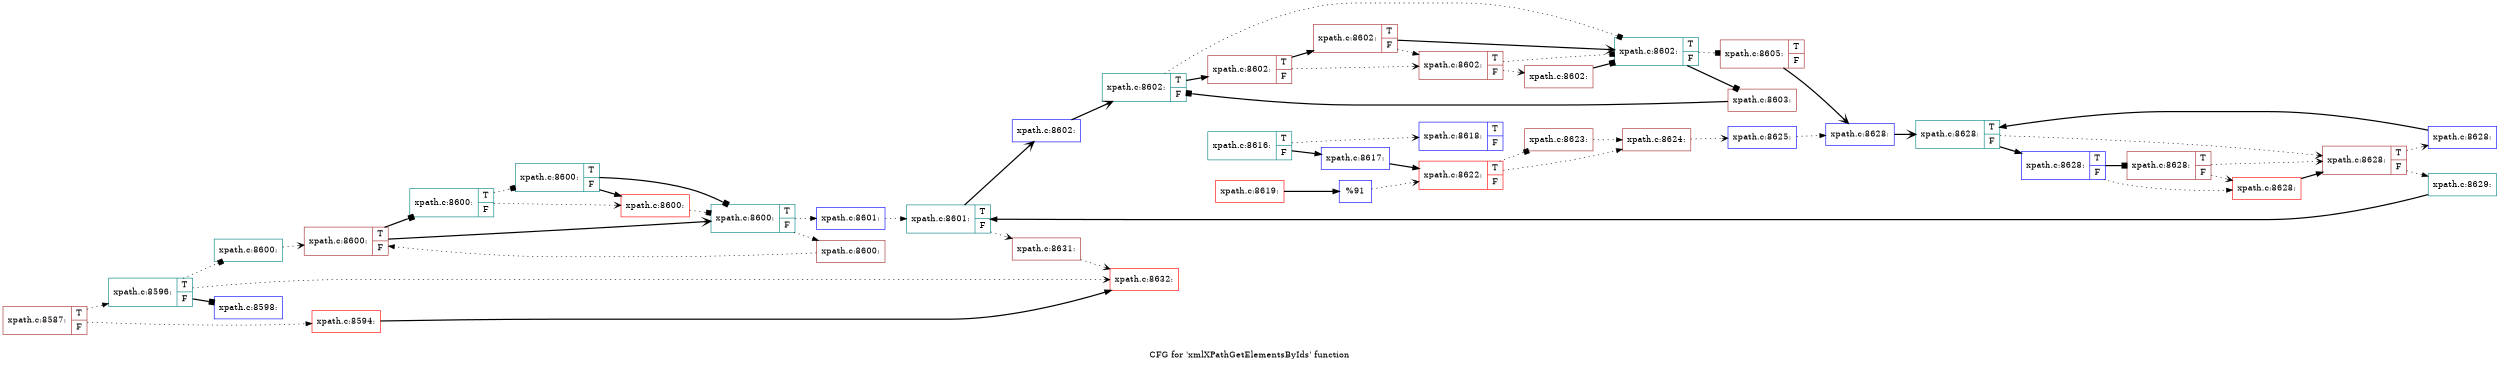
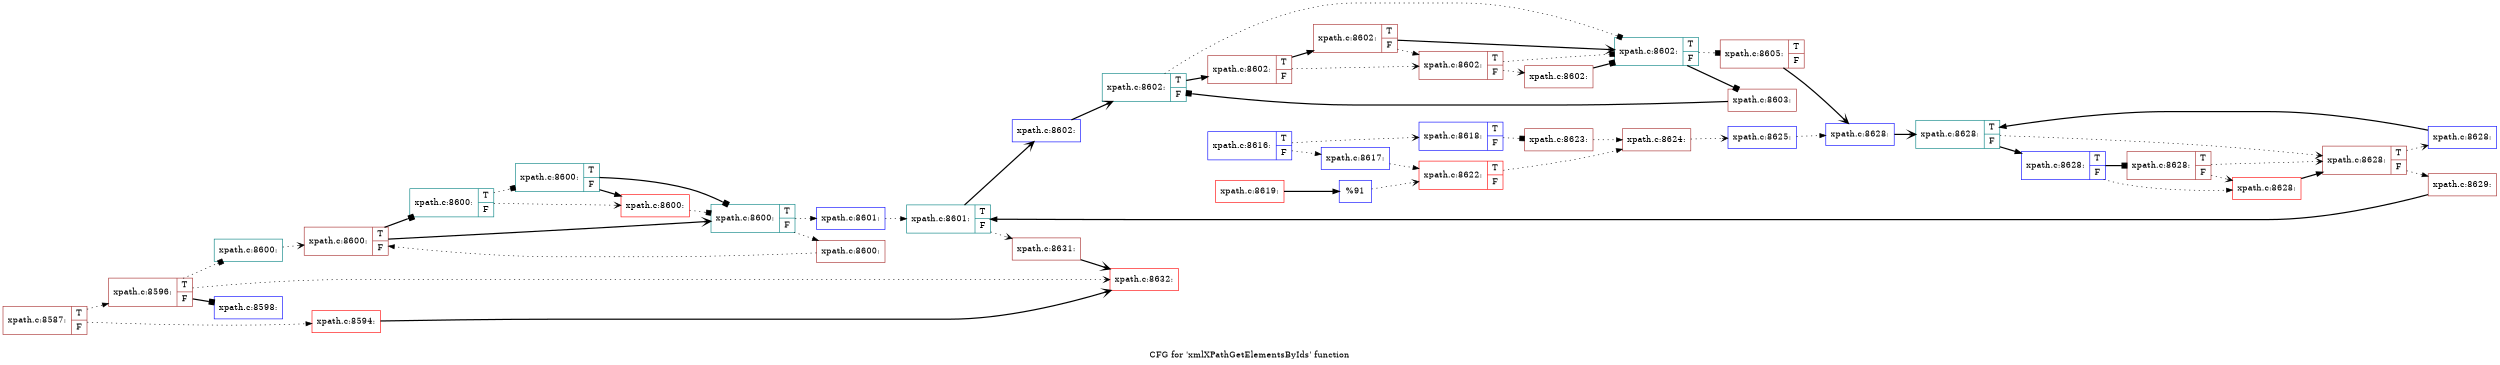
(1250, 146) -> (1250, 146)
(1303, 152) -> (1303, 152)
(1511, 157) -> (1511, 138)
(1401, 166) -> (1401, 166)
(2462, 185) -> (2462, 185)
(1092, 263) -> (1092, 263)
(151, 292) -> (151, 292)
(744, 319) -> (744, 319)
